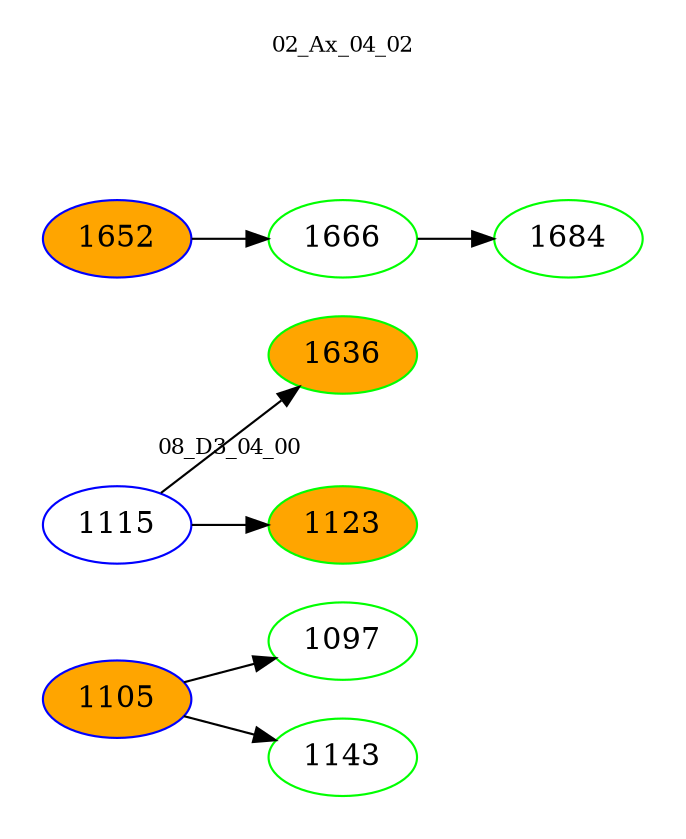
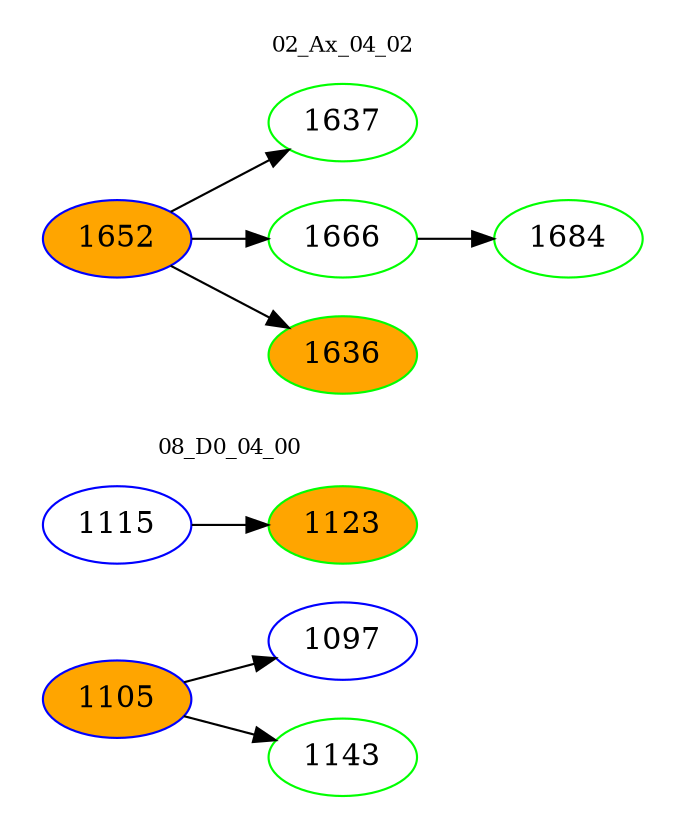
none -> (343, 123)
(221, 447) -> (220, 292)
(230, 449) -> (230, 449)
(343, 641) -> (343, 641)
